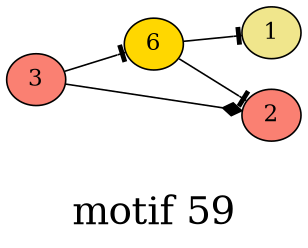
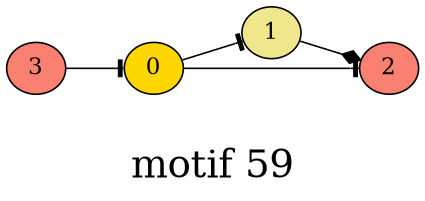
(154, 44) -> (154, 68)
(144, 96) -> (321, 48)
